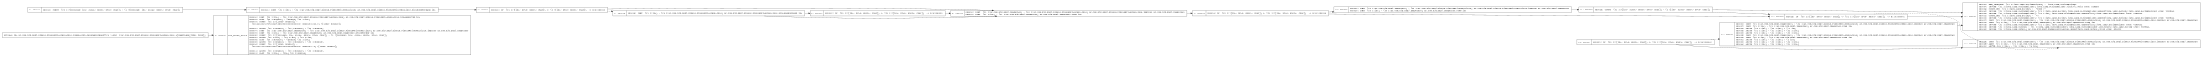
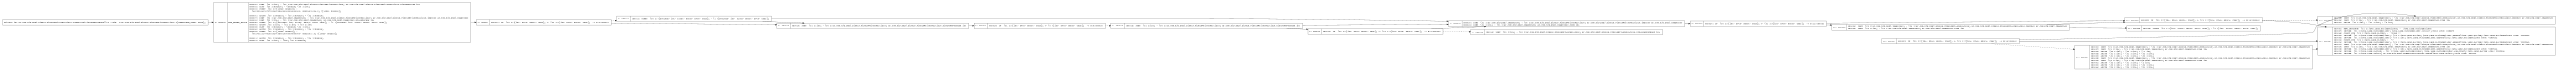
(800, 8) -> (1109, 19)
(1837, 11) -> (2168, 41)
(1740, 13) -> (2085, 23)
none -> (544, 22)
none -> (1567, 32)
